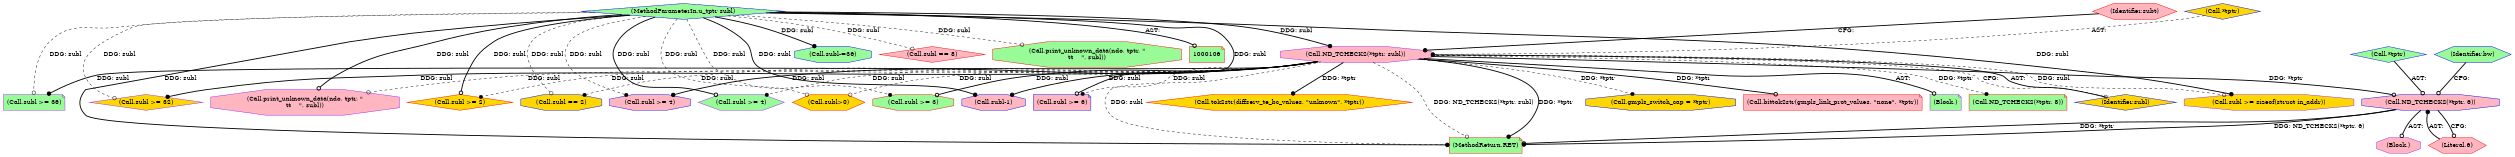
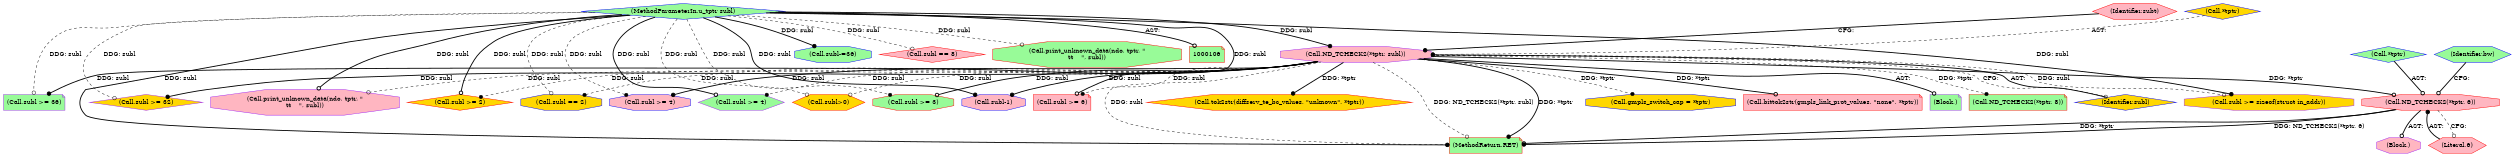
(1062, 102) -> (1062, 102)
(2431, 102) -> (2431, 102)
(2447, 121) -> (2447, 121)
